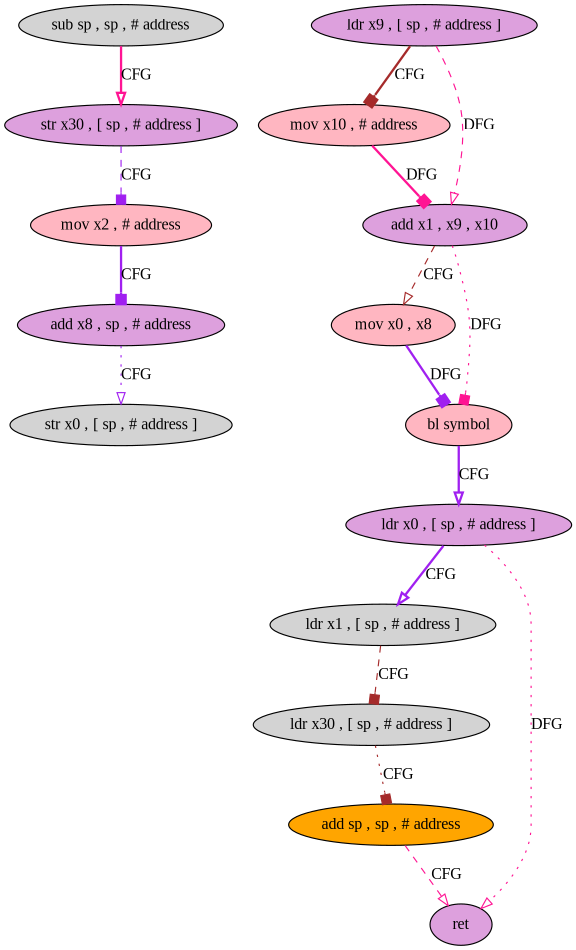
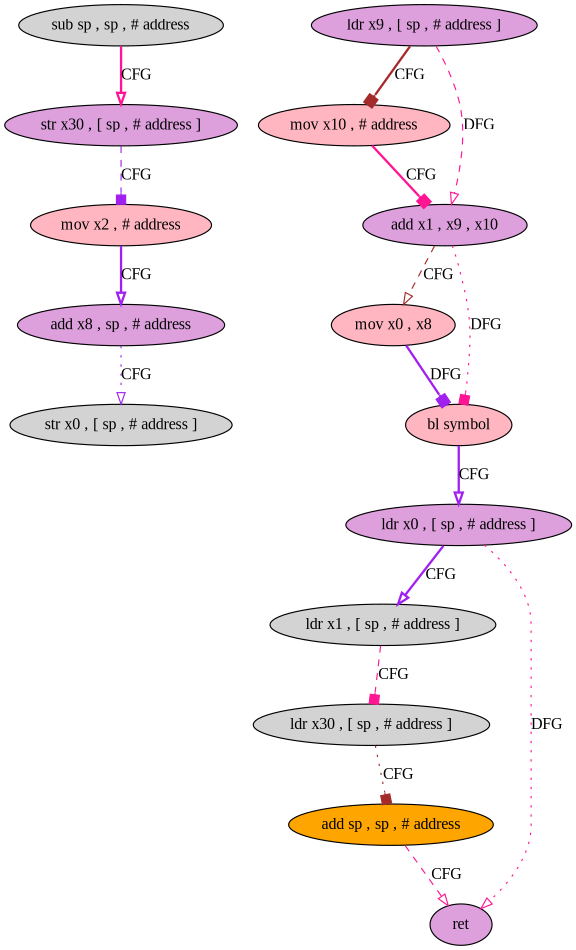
(422, 175) -> (421, 175)
(121, 269) -> (121, 269)
(378, 669) -> (378, 669)
